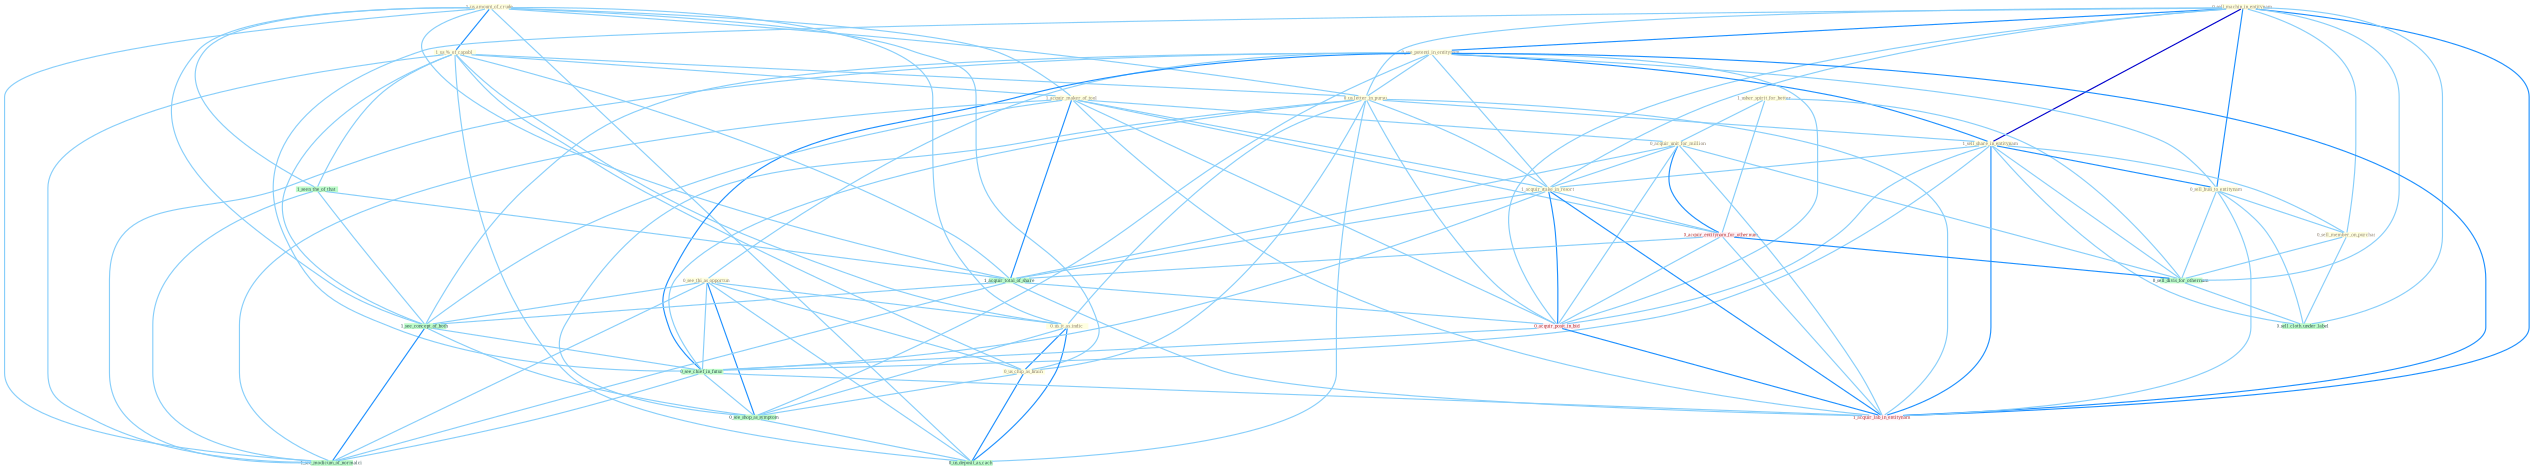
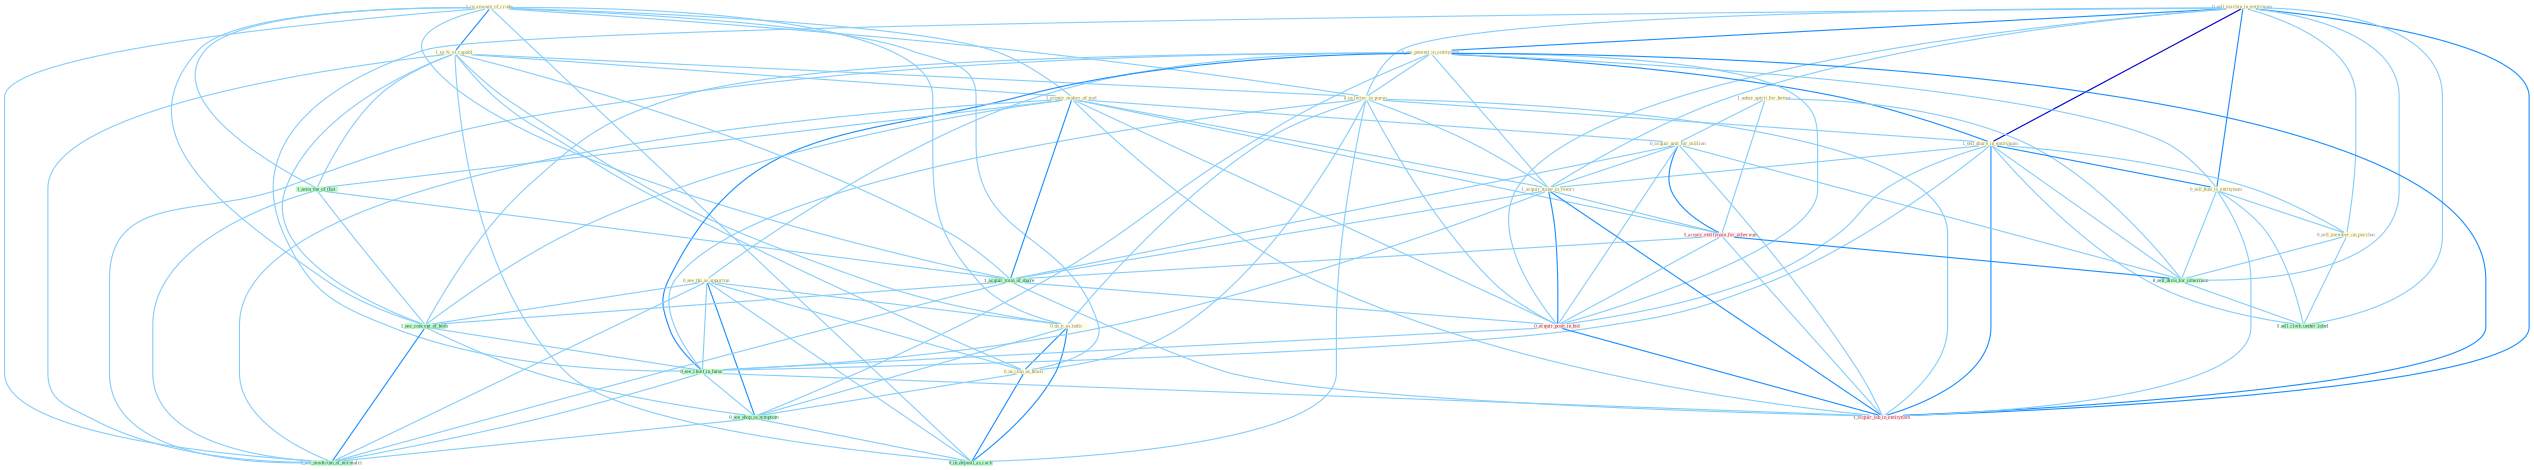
none -> (694, 144)
(793, 170) -> (543, 440)
